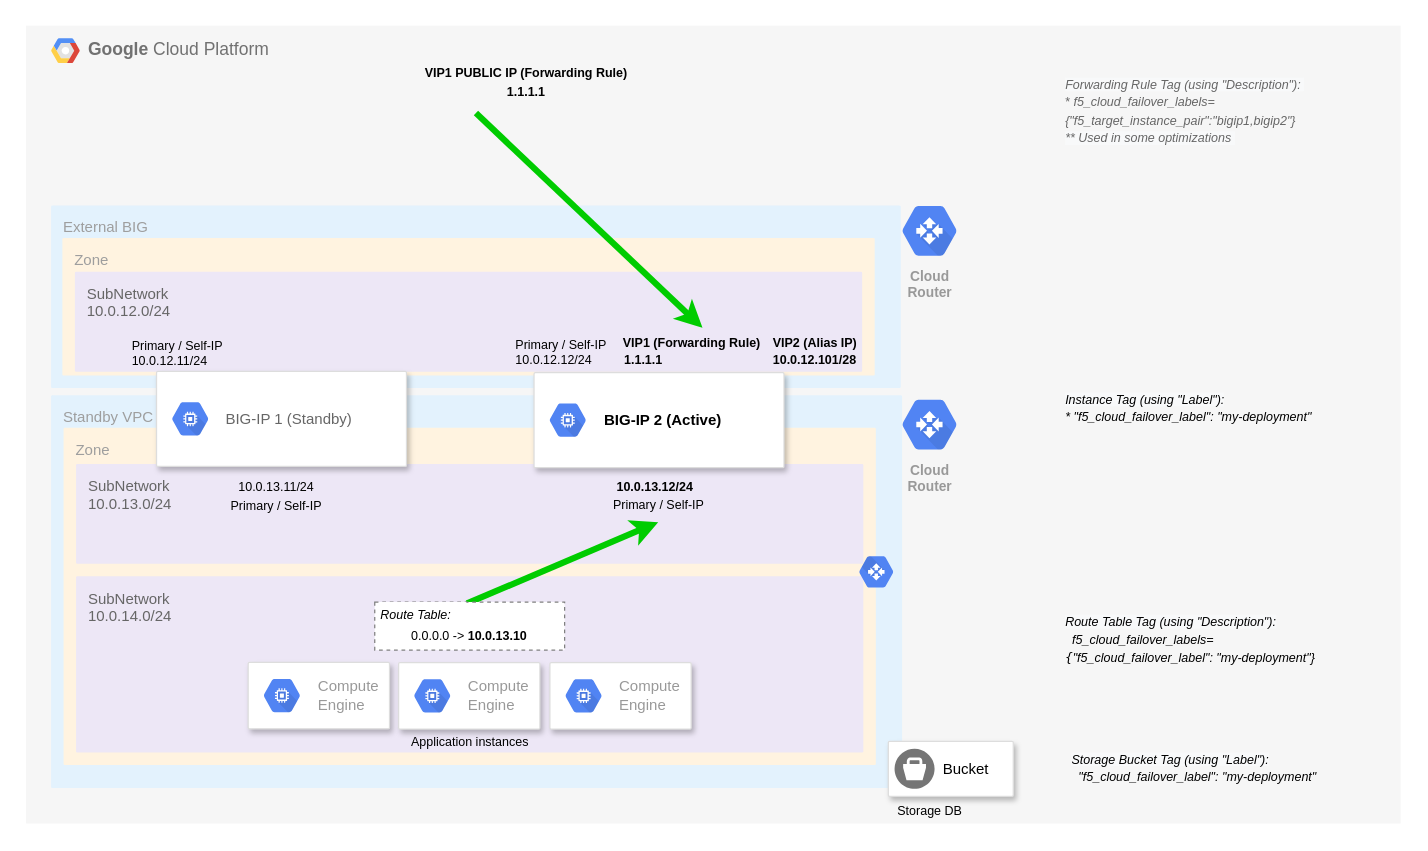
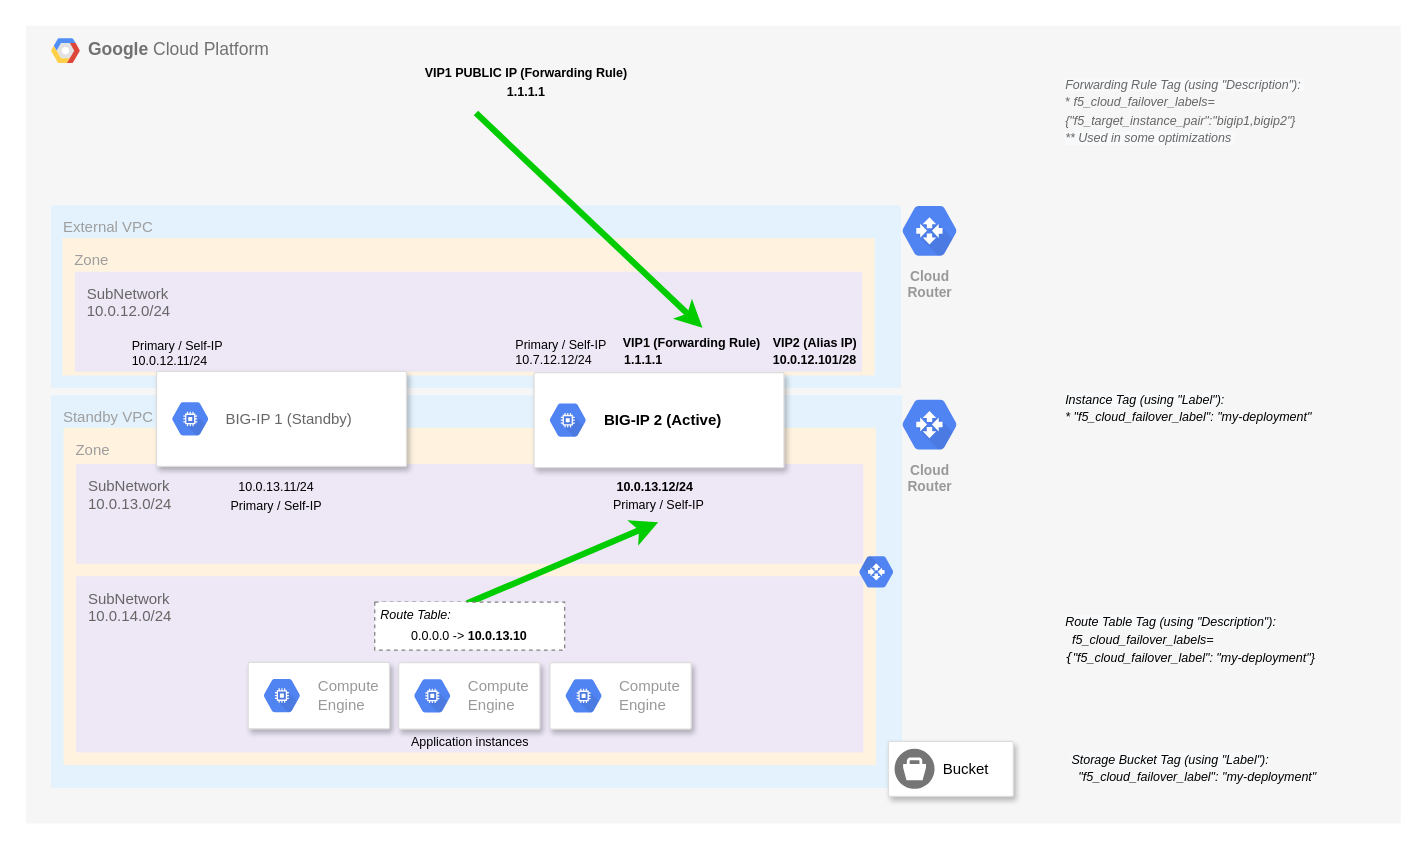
(110, 228) -> (110, 228)
(564, 359) -> (564, 359)
(929, 811) -> none
